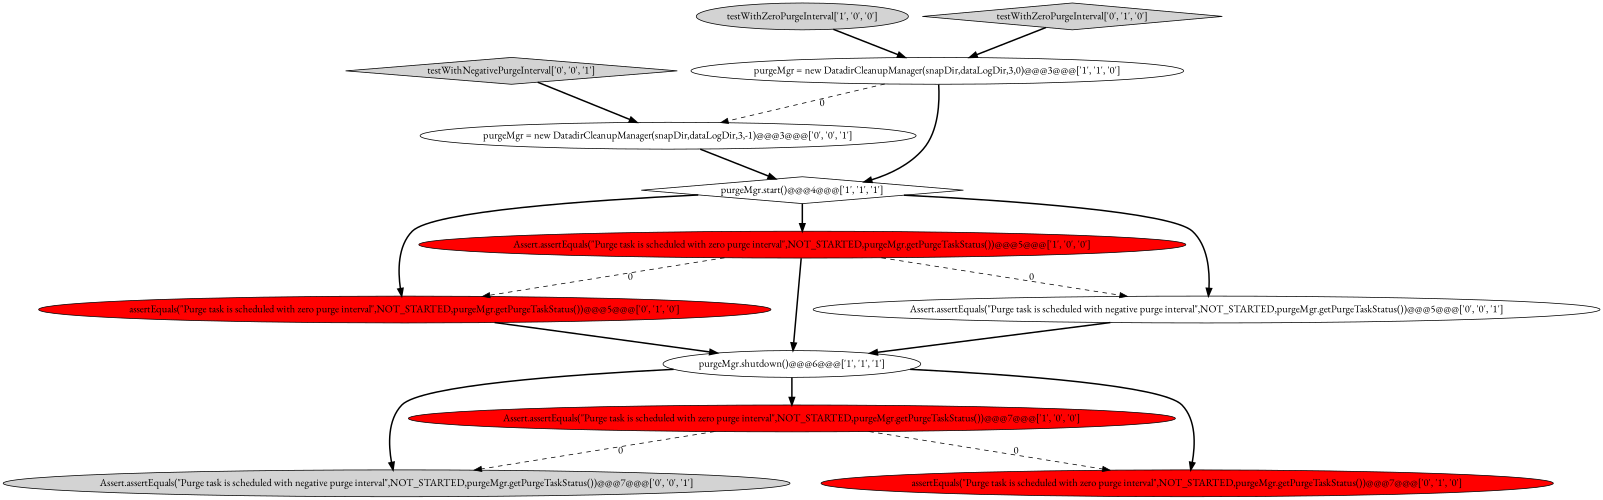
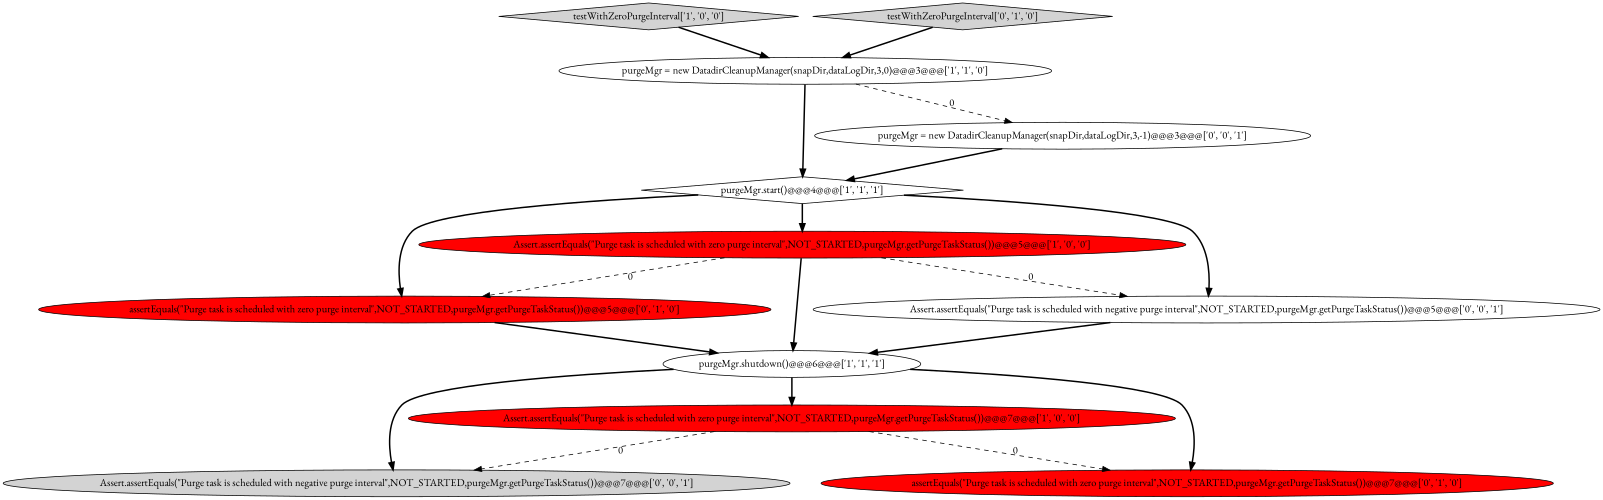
(802, 16) -> (649, 16)
(511, 71) -> none
